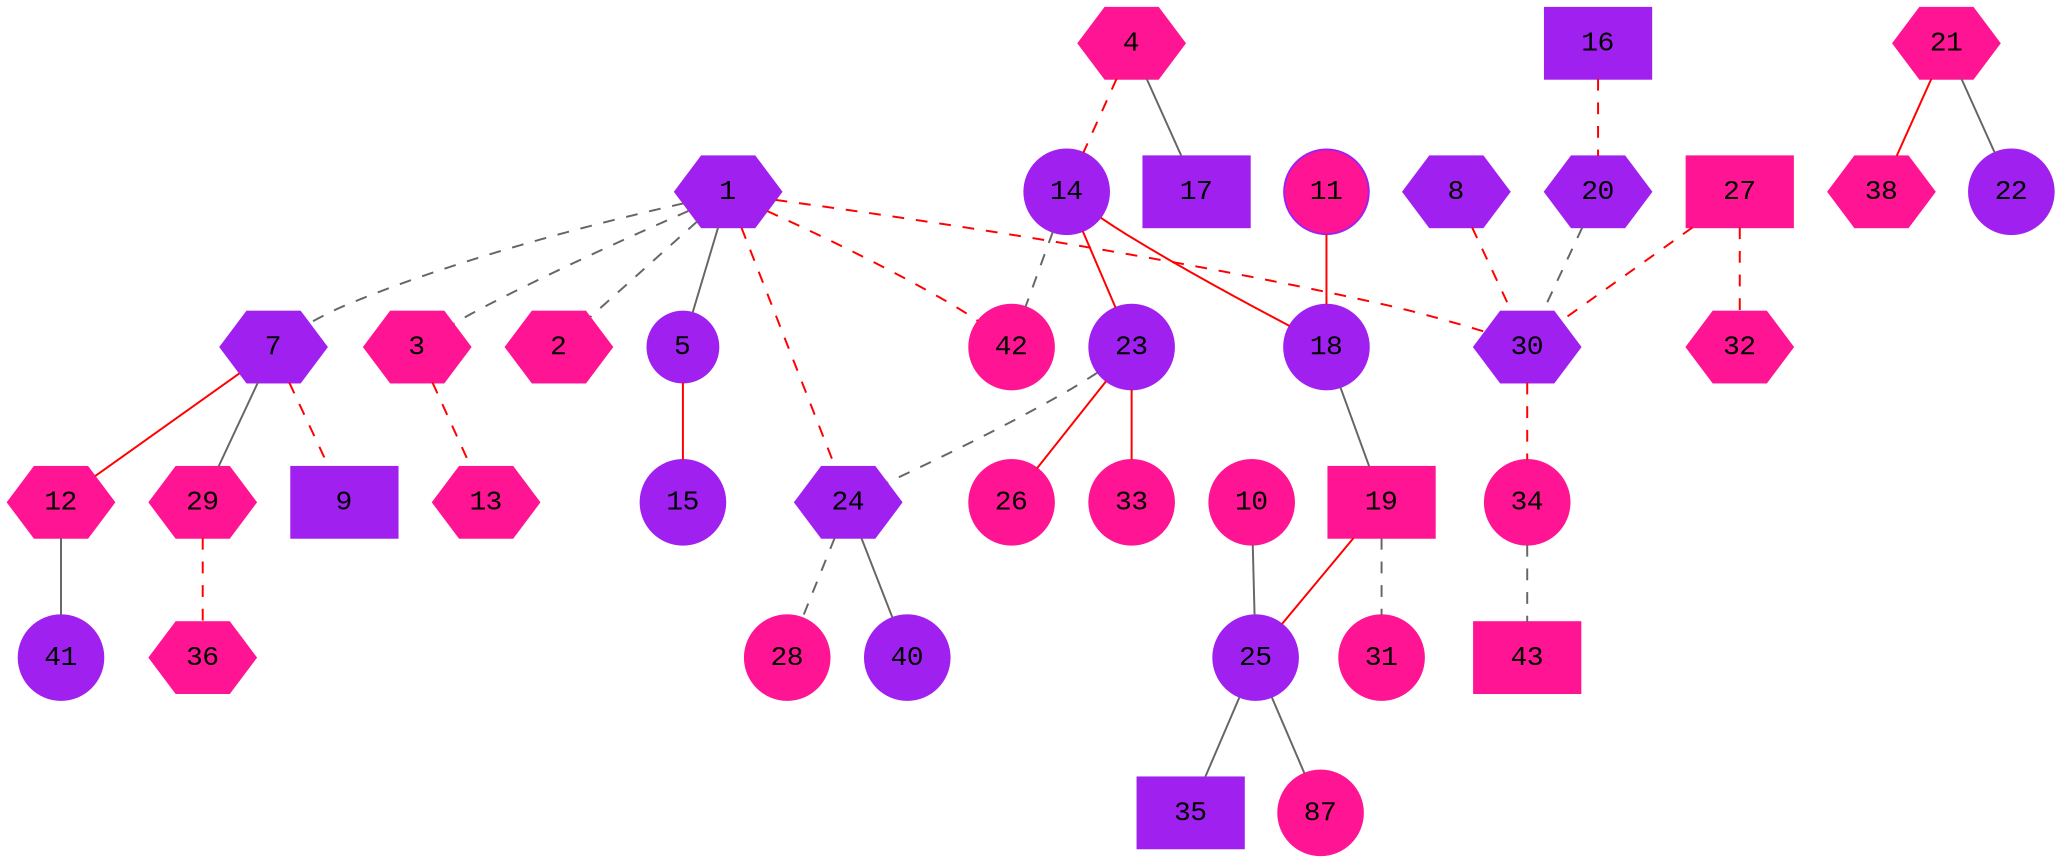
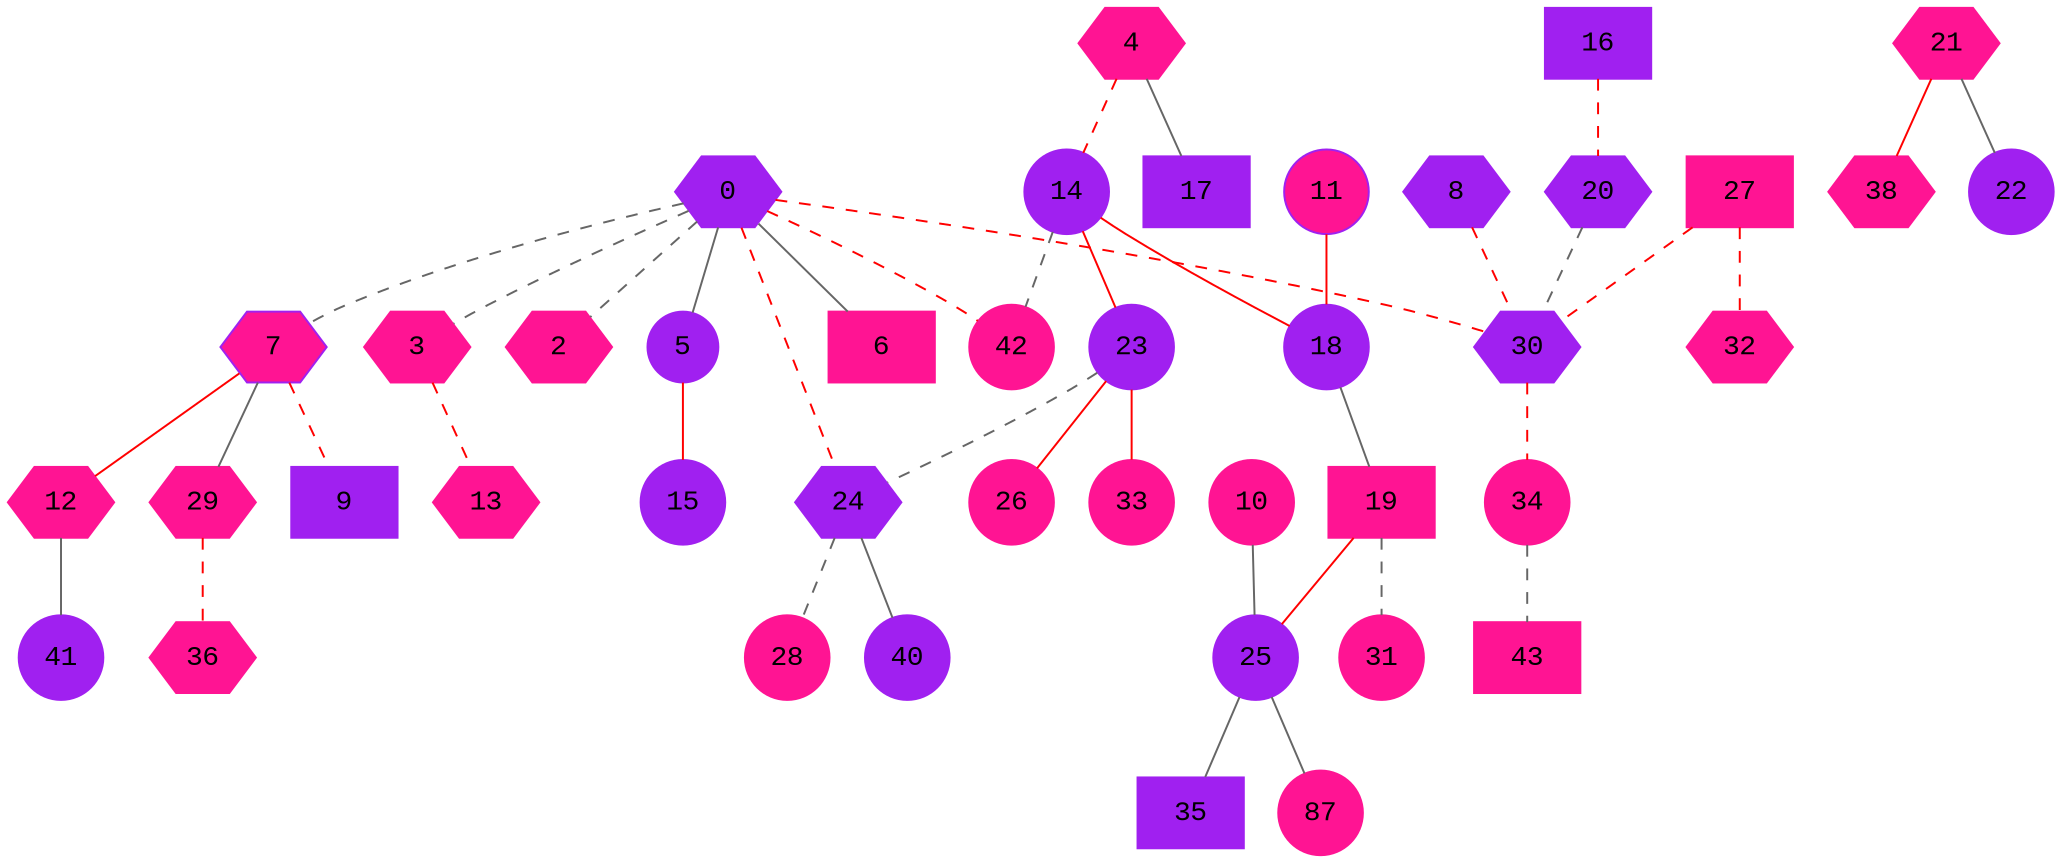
(728, 192) -> (728, 192)
(274, 347) -> (274, 347)
none -> (882, 347)
